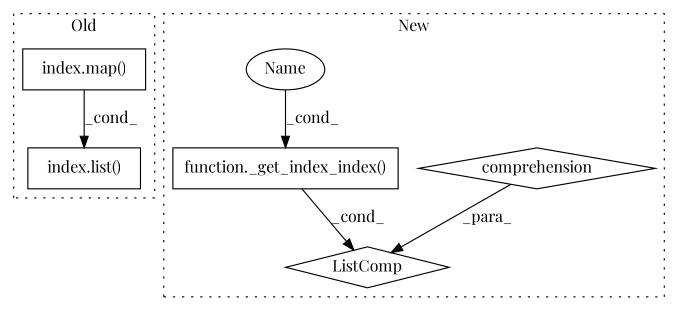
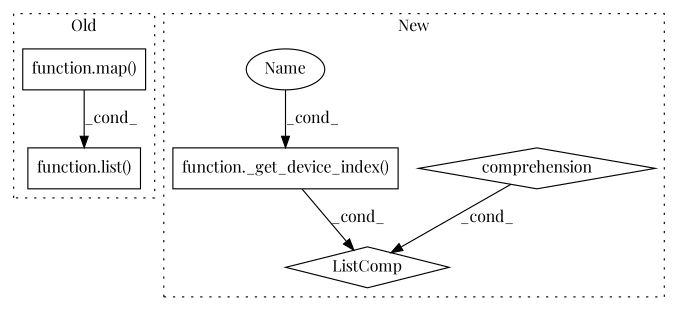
(84, 69) -> (84, 69)
(84, 168) -> (84, 168)
(286, 168) -> (286, 168)
(487, 218) -> (487, 218)
